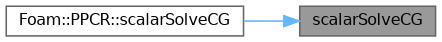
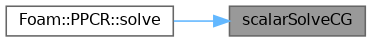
(125, 21) -> (90, 21)
